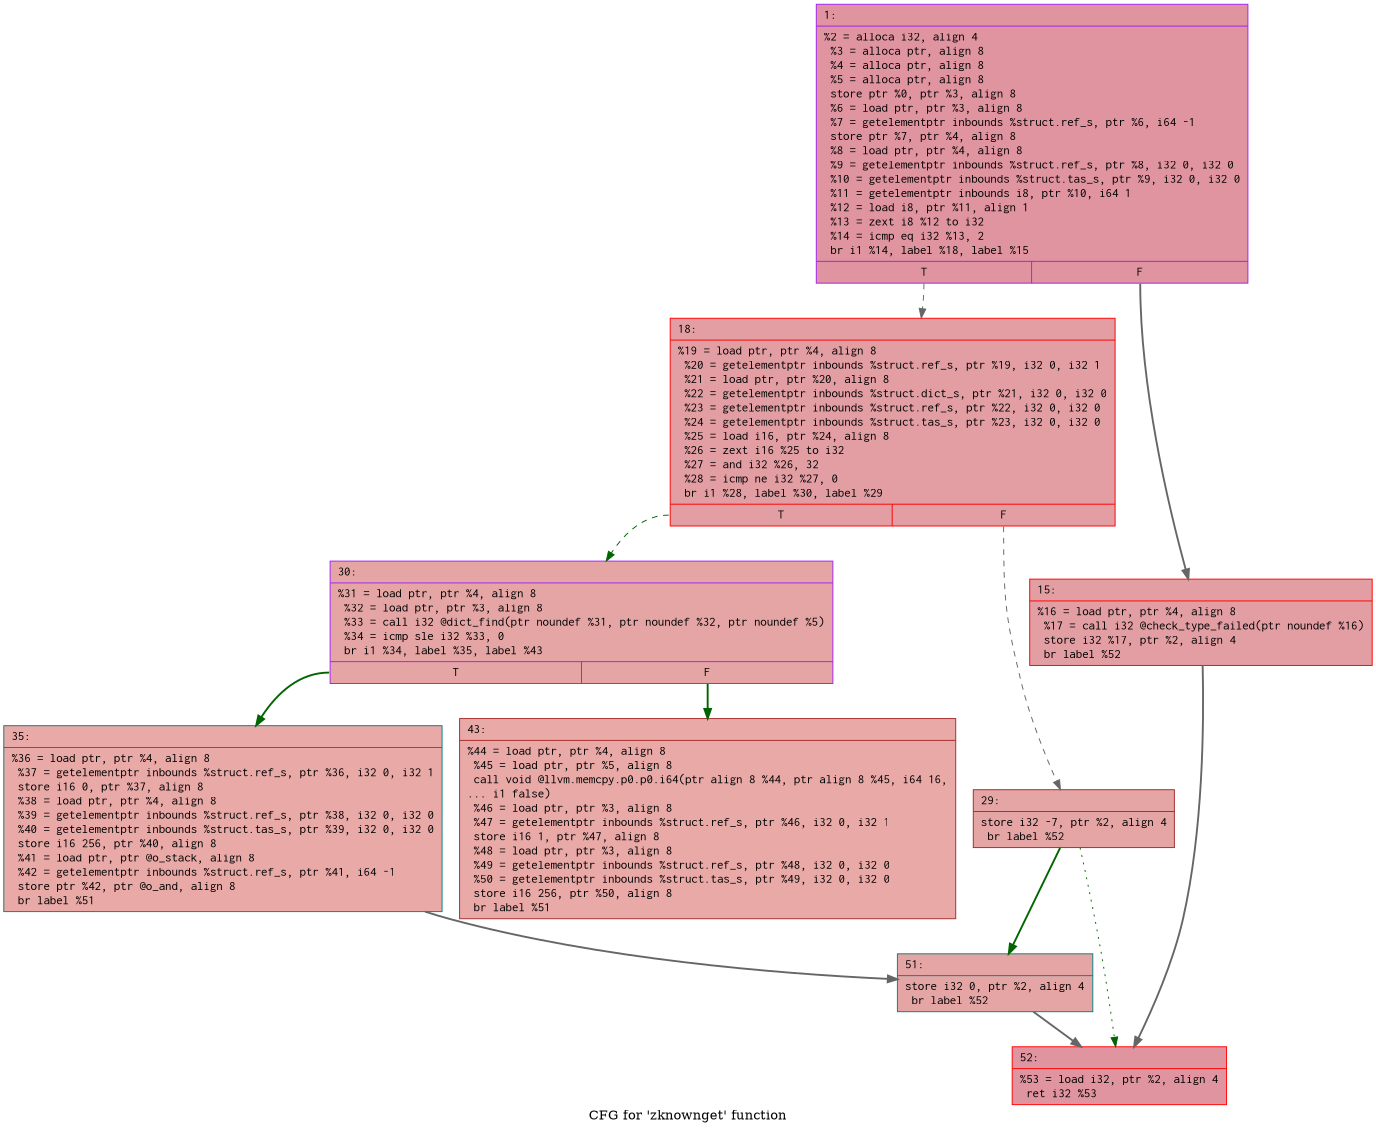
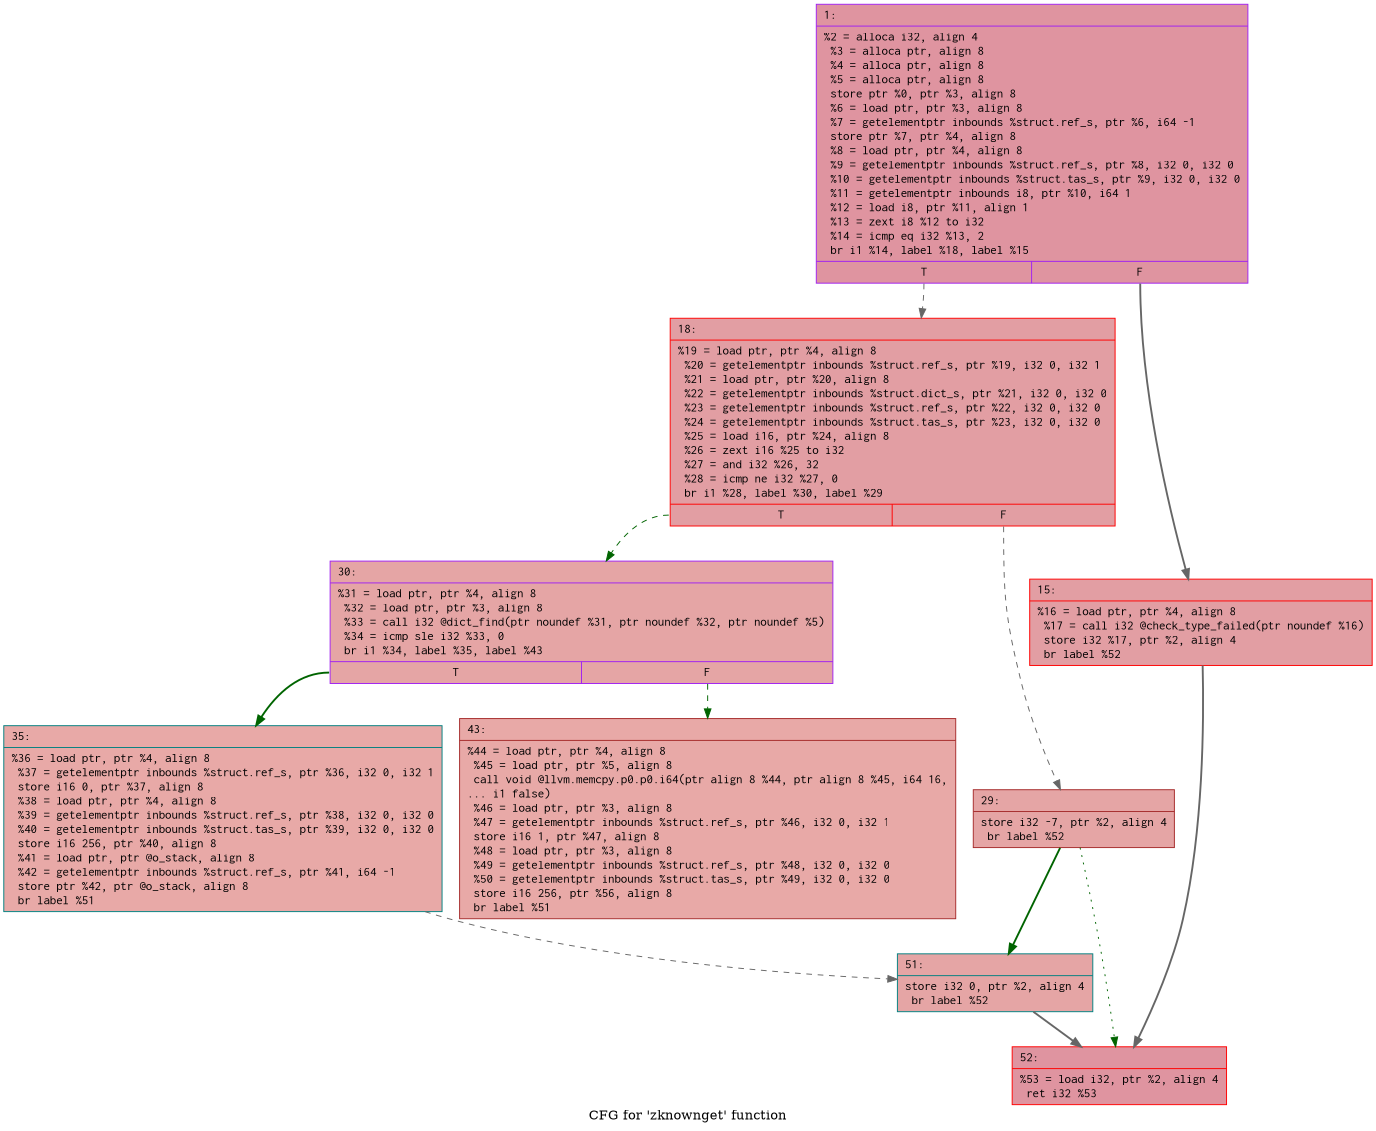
(708, 696) -> (708, 696)
(124, 886) -> (130, 886)
(570, 893) -> (570, 893)
(654, 958) -> (654, 958)
